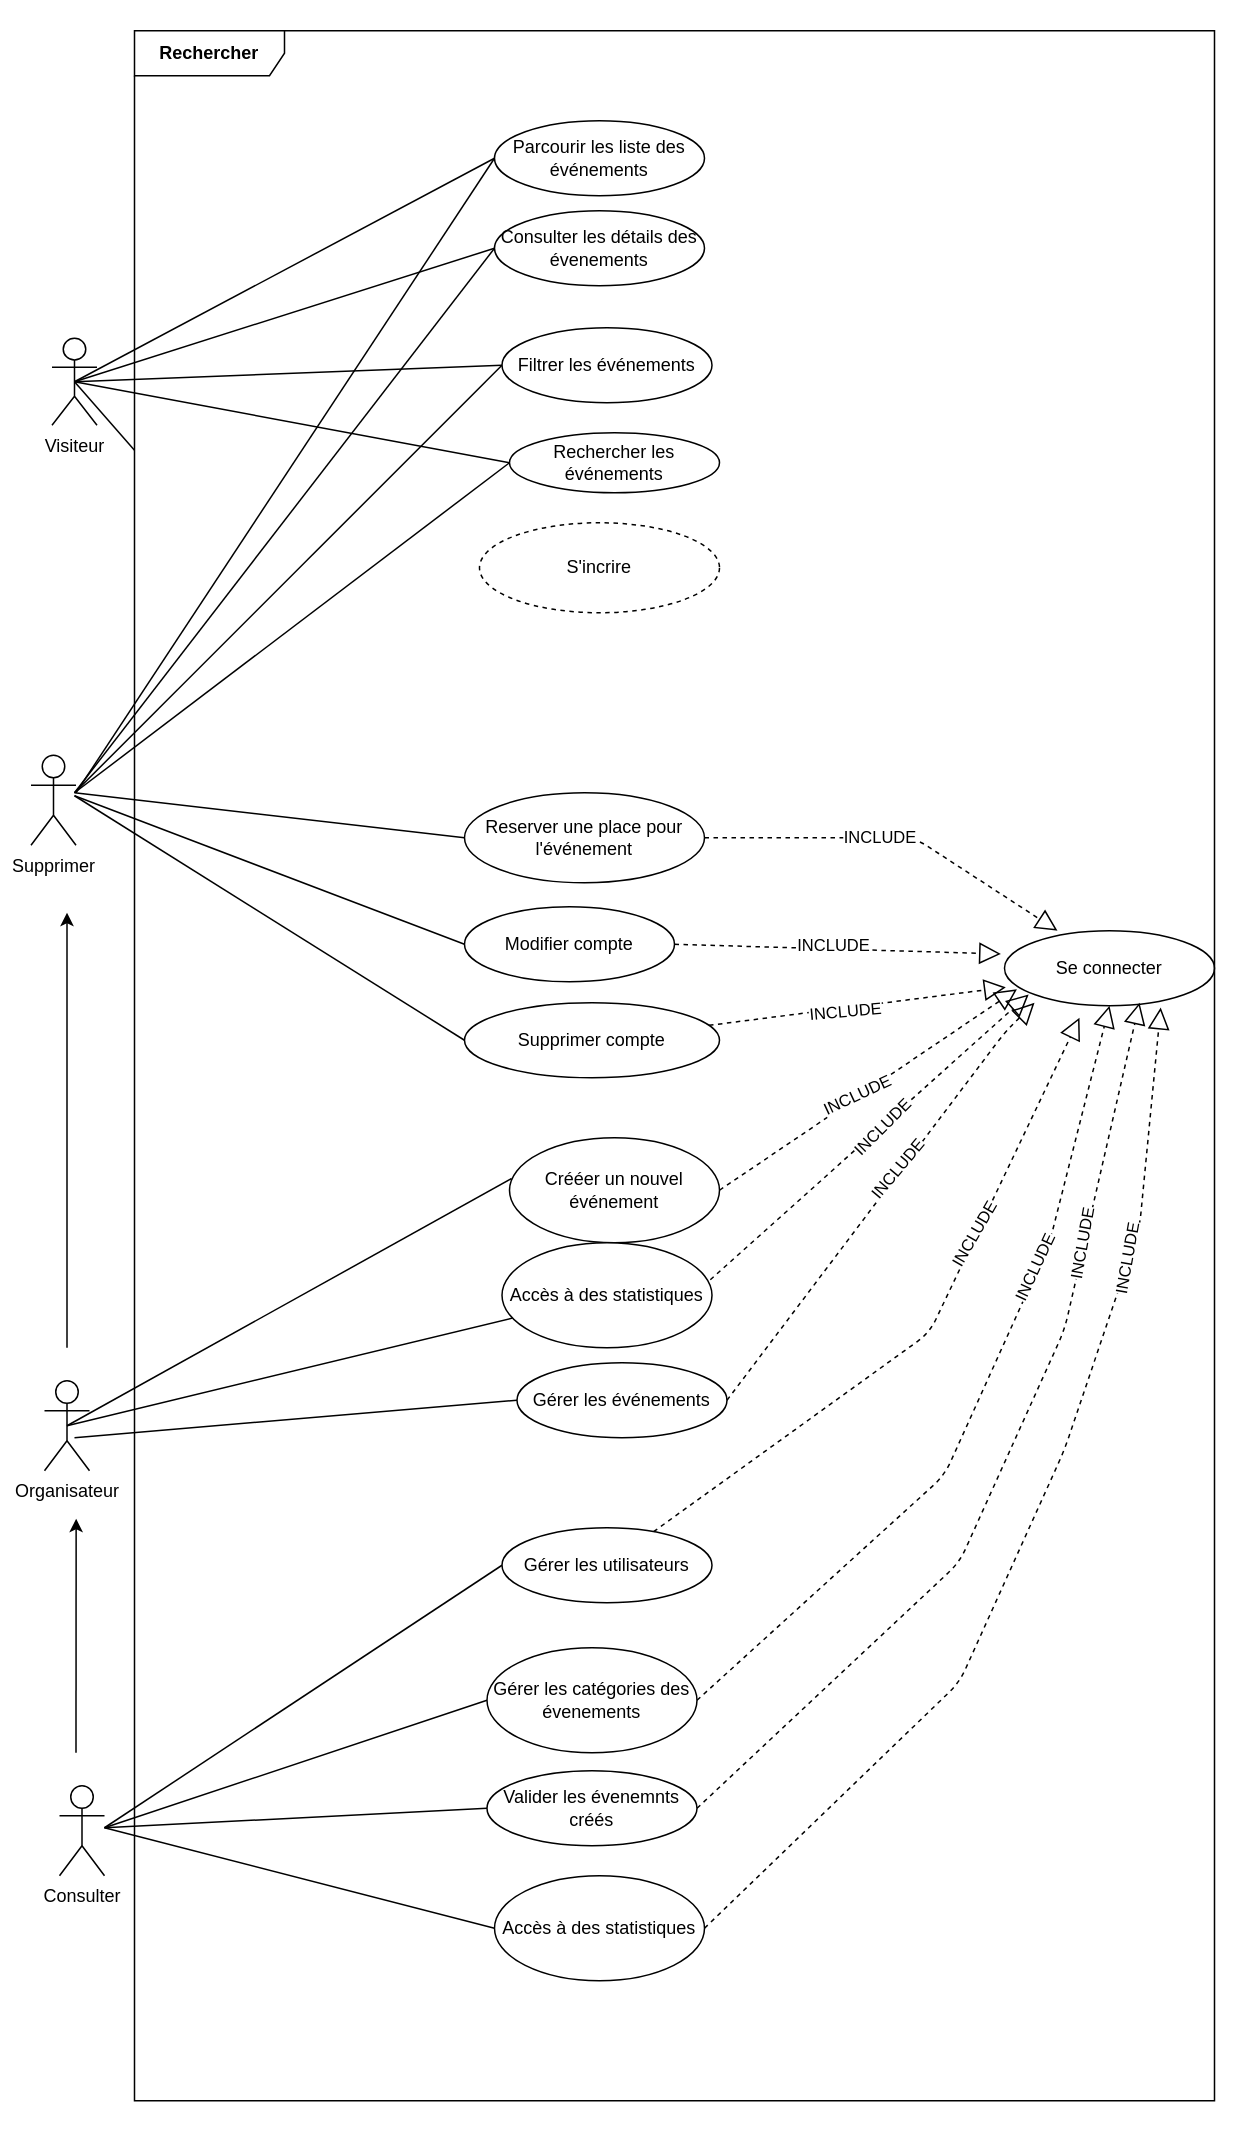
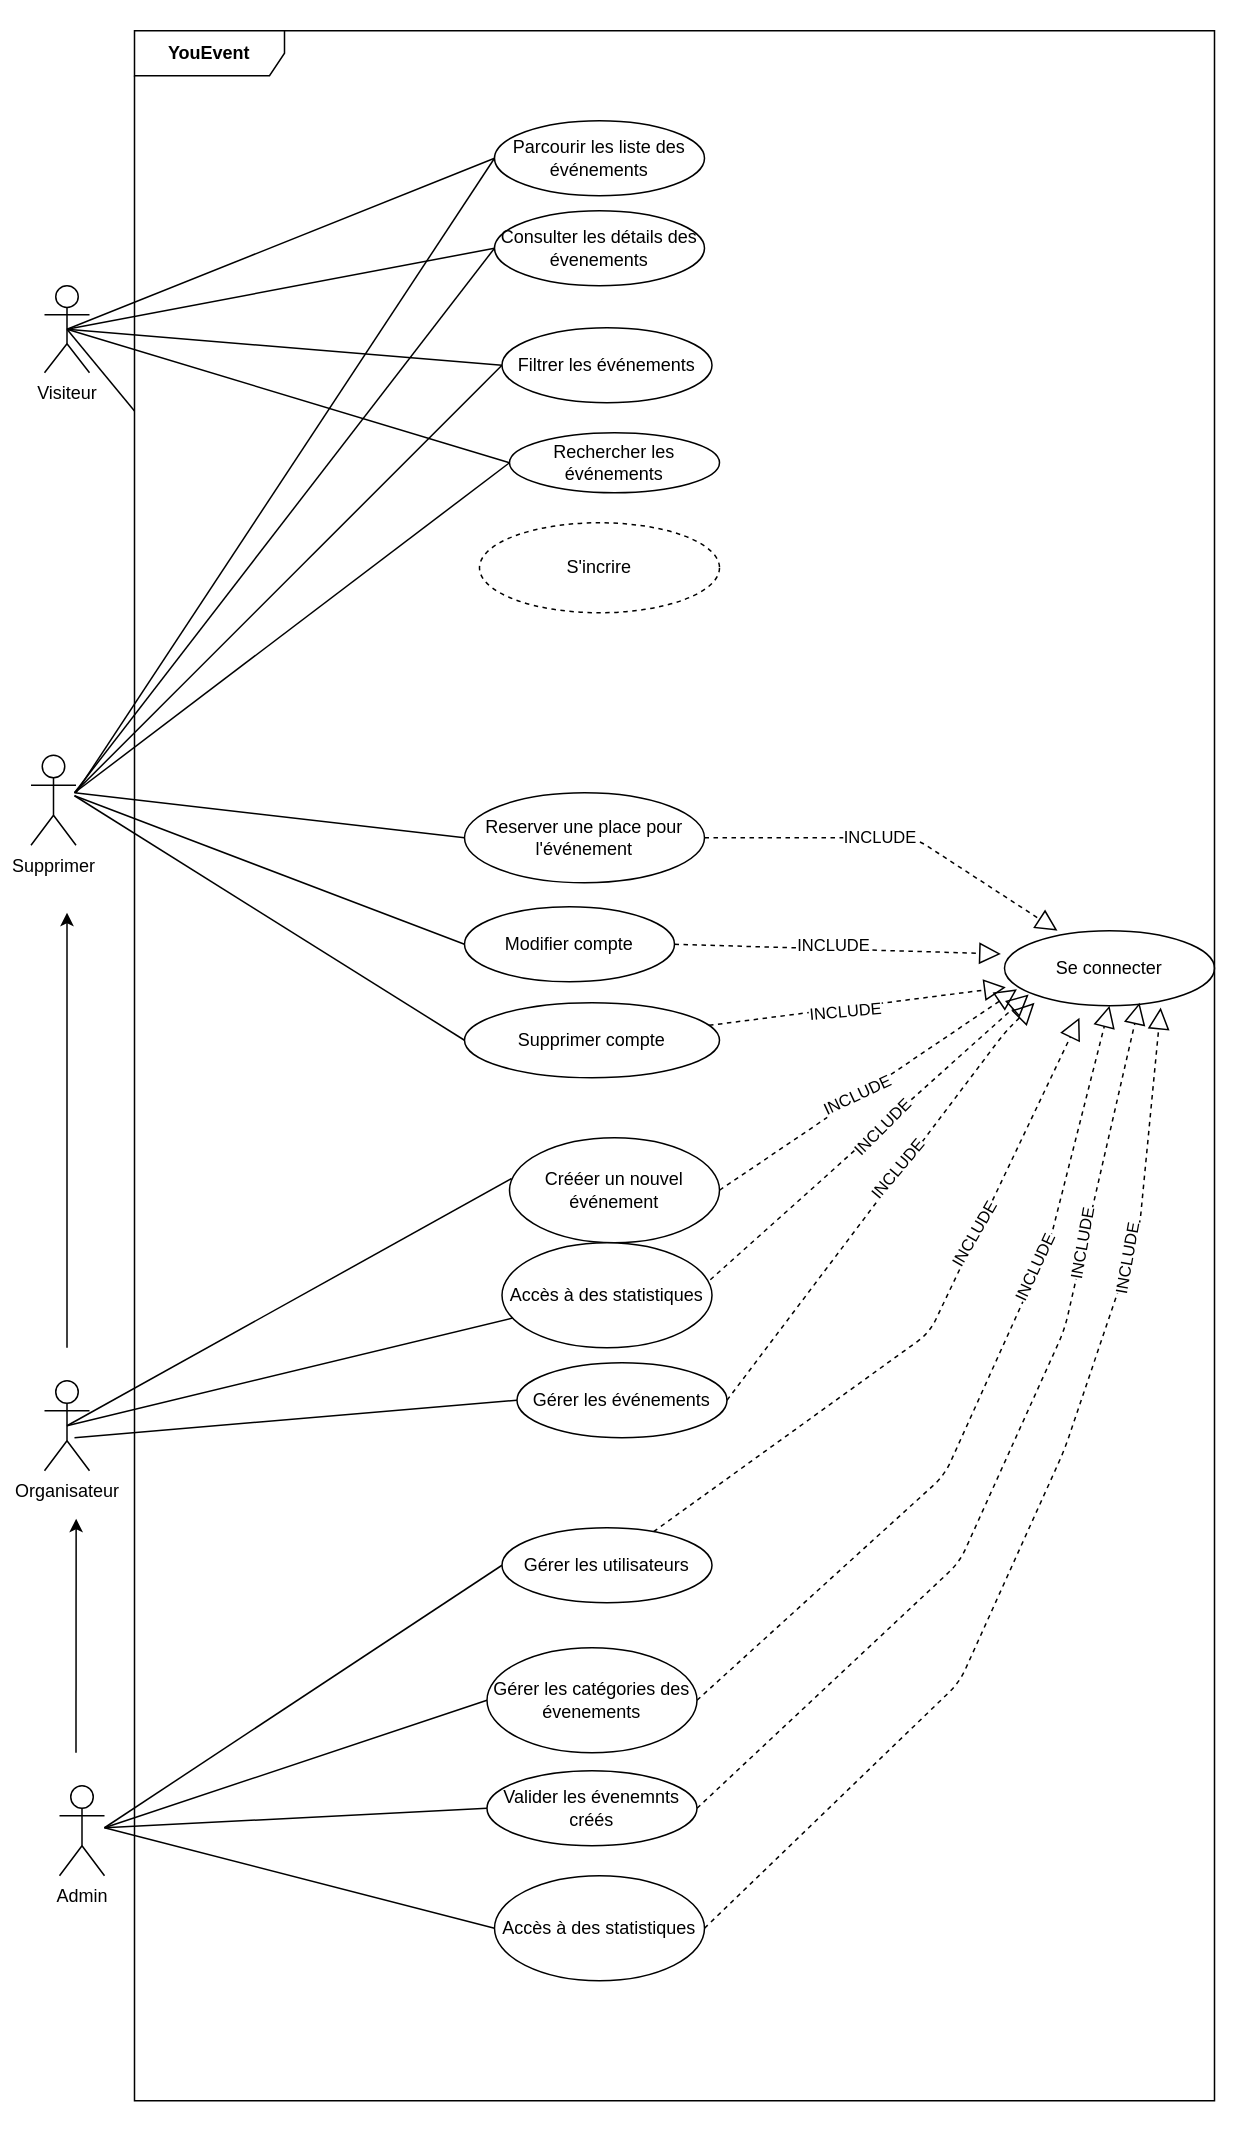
(209, 53) -> (209, 53)
(74, 382) -> (67, 329)
(83, 1897) -> (83, 1897)
